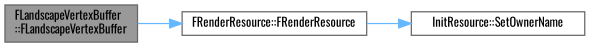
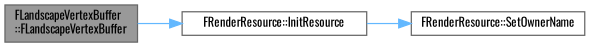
(274, 24) -> (274, 24)
(498, 24) -> (498, 24)
